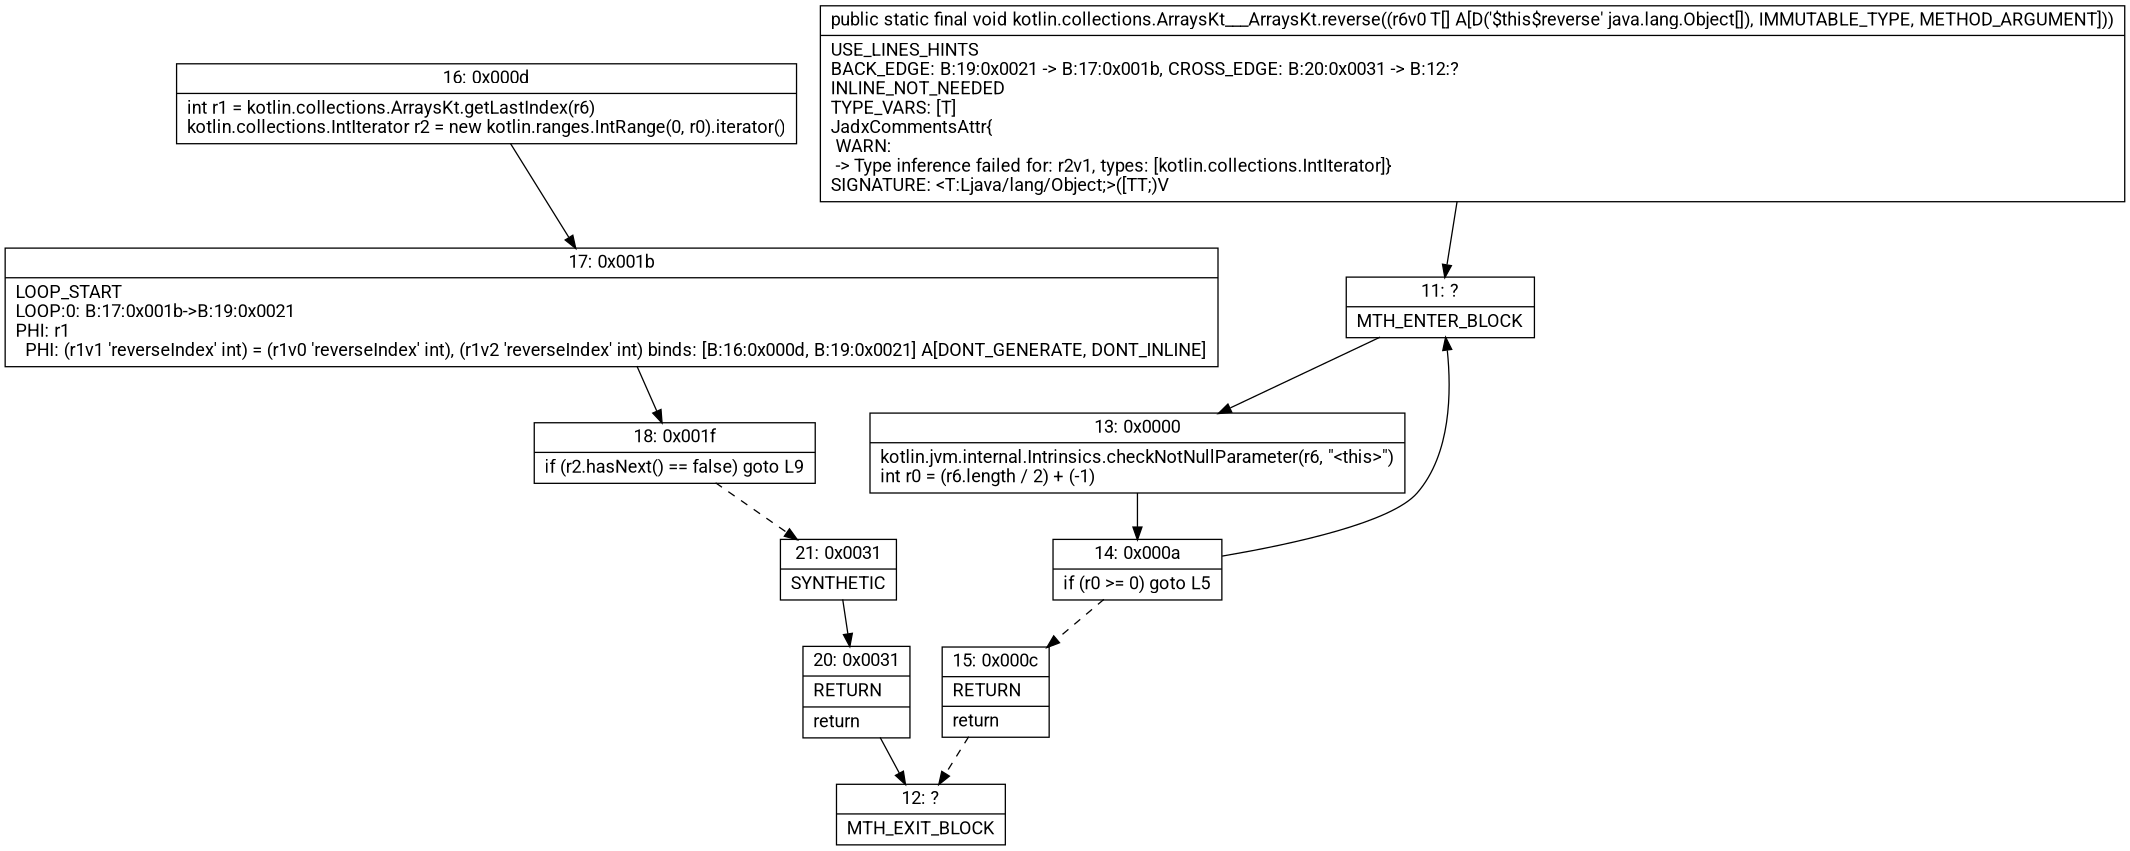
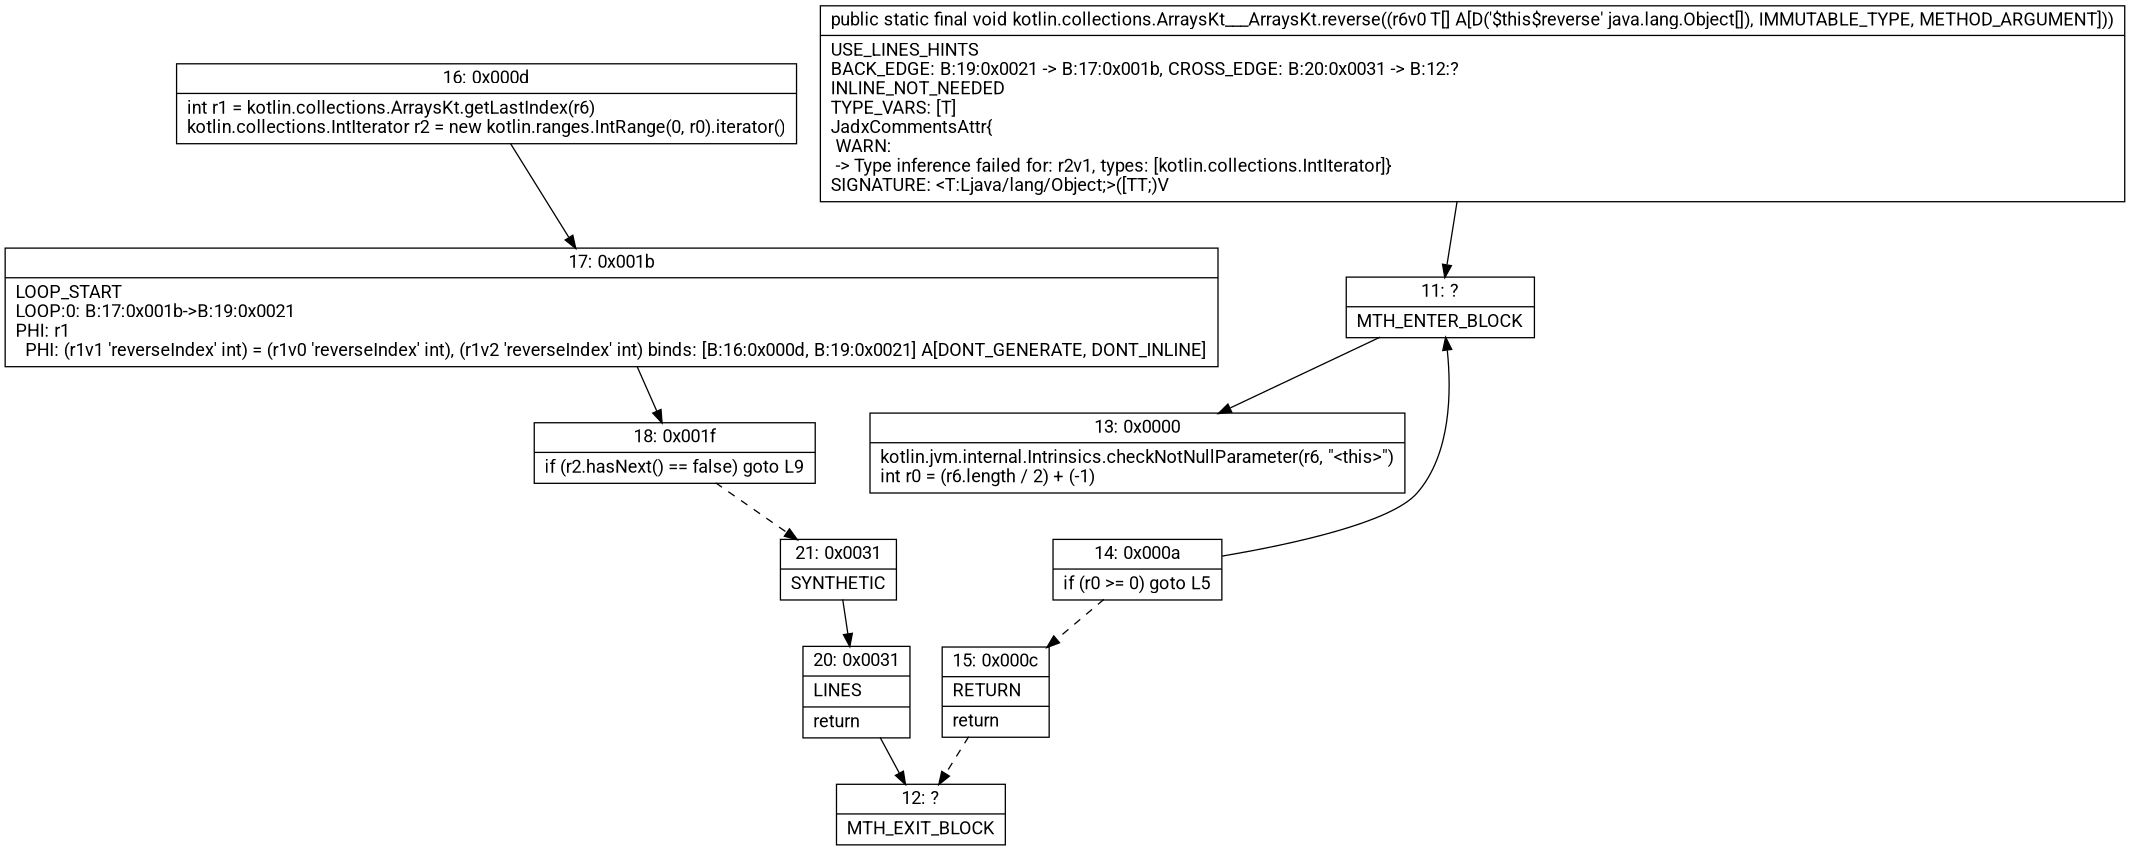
(1137, 510) -> none
(848, 691) -> (838, 691)
